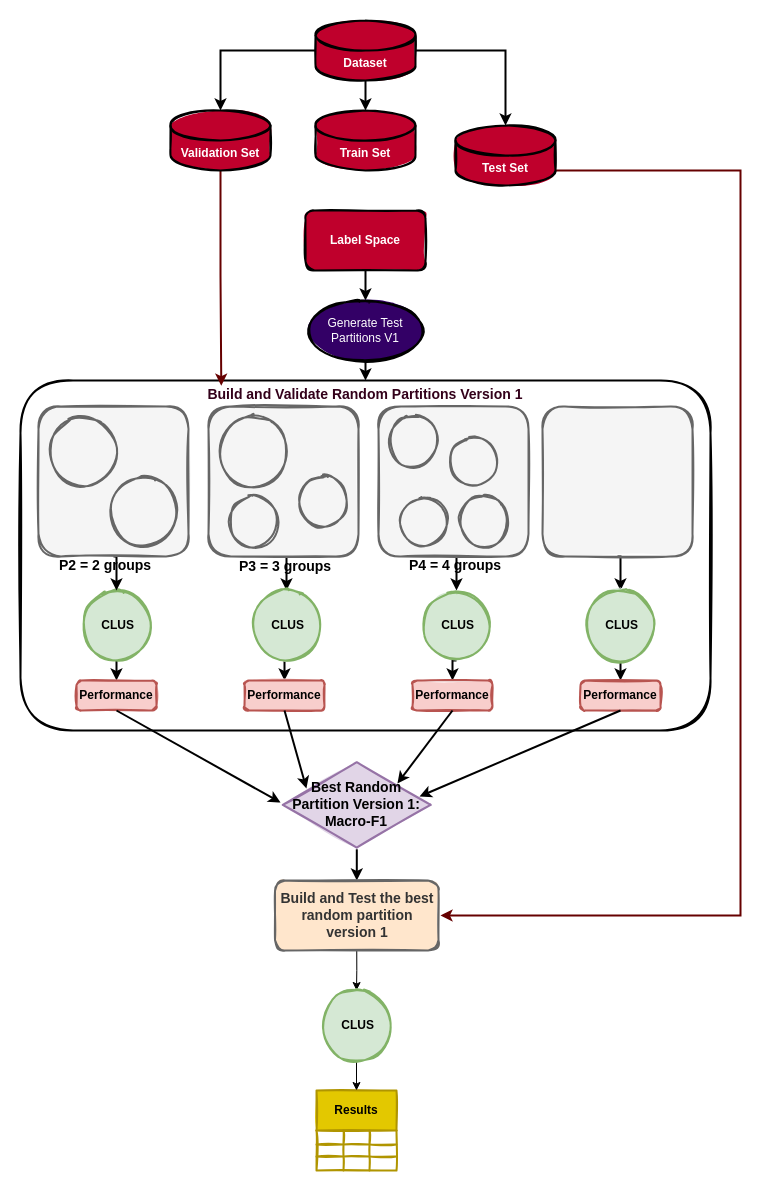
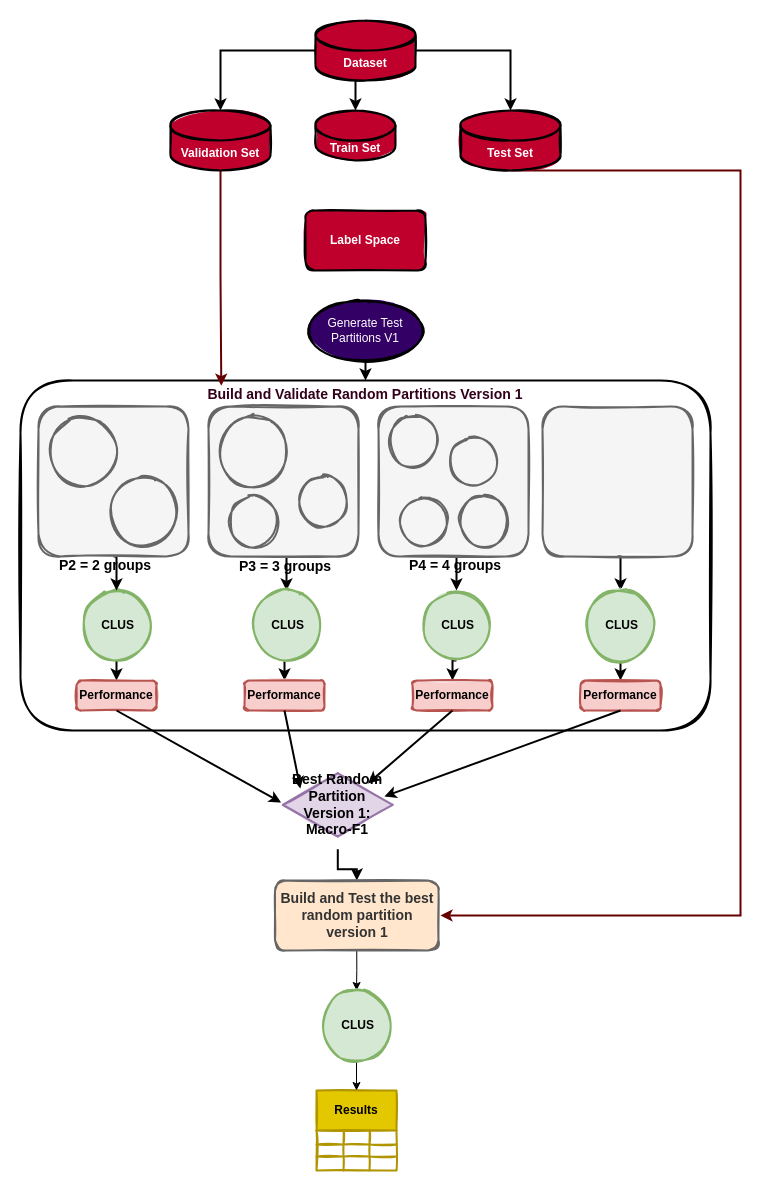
(366, 141) -> (356, 136)
(506, 156) -> (511, 141)
(366, 282) -> none
(357, 805) -> (338, 805)
